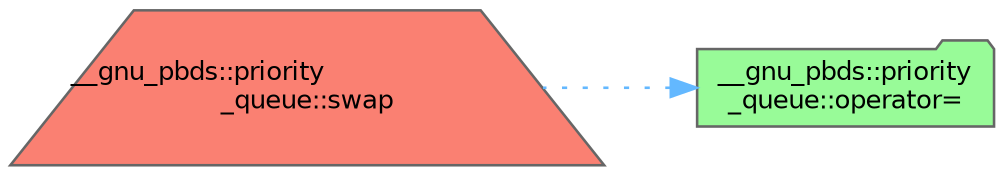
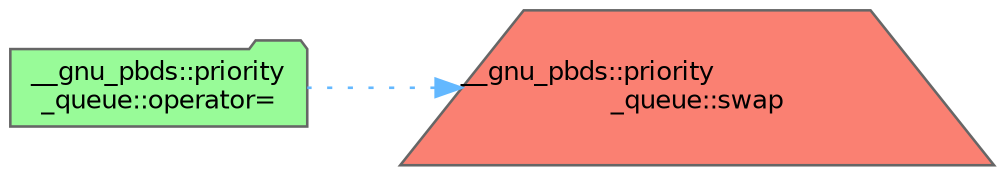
(607, 88) -> (371, 88)
